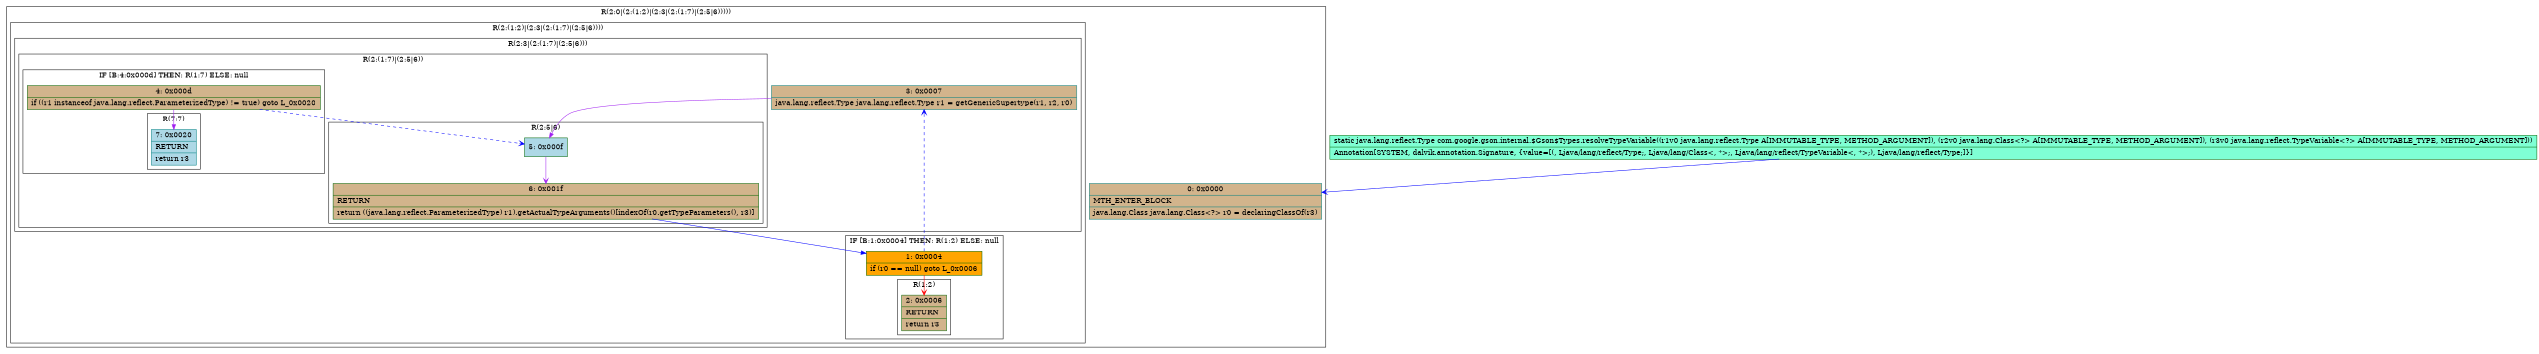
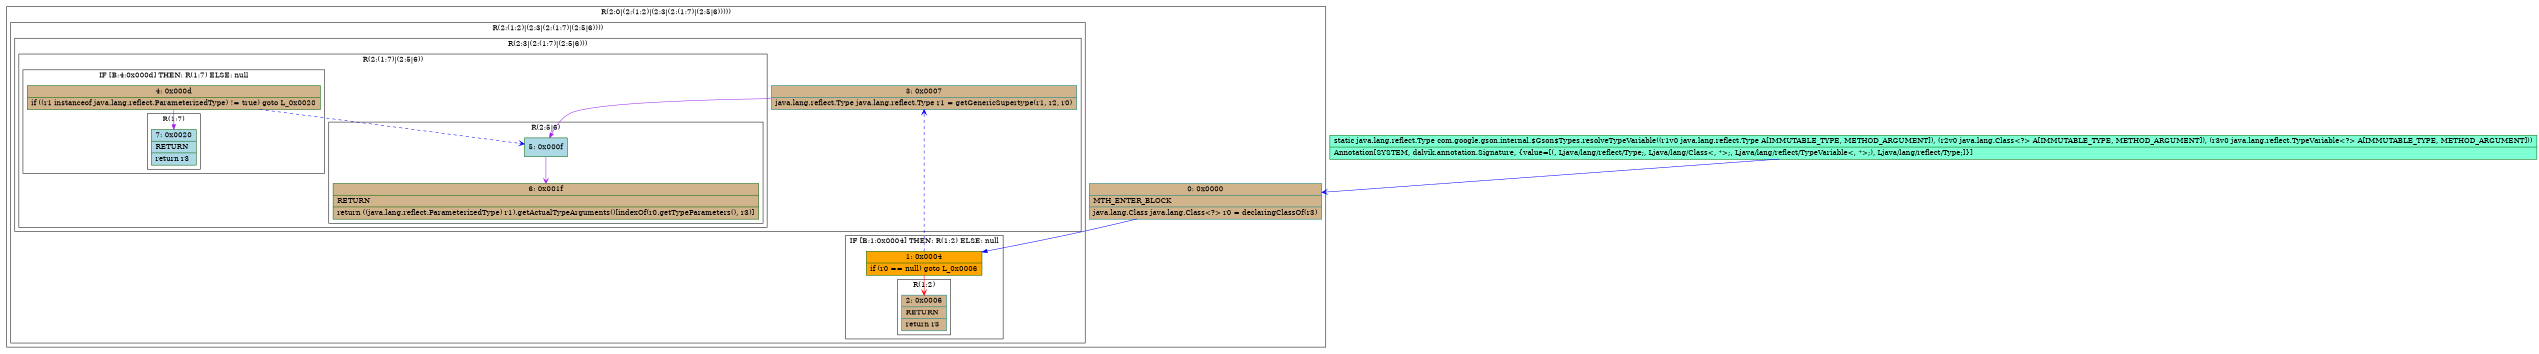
(174, 120) -> (174, 120)
(174, 147) -> (174, 147)
(757, 236) -> (1062, 236)
(924, 313) -> (924, 313)
